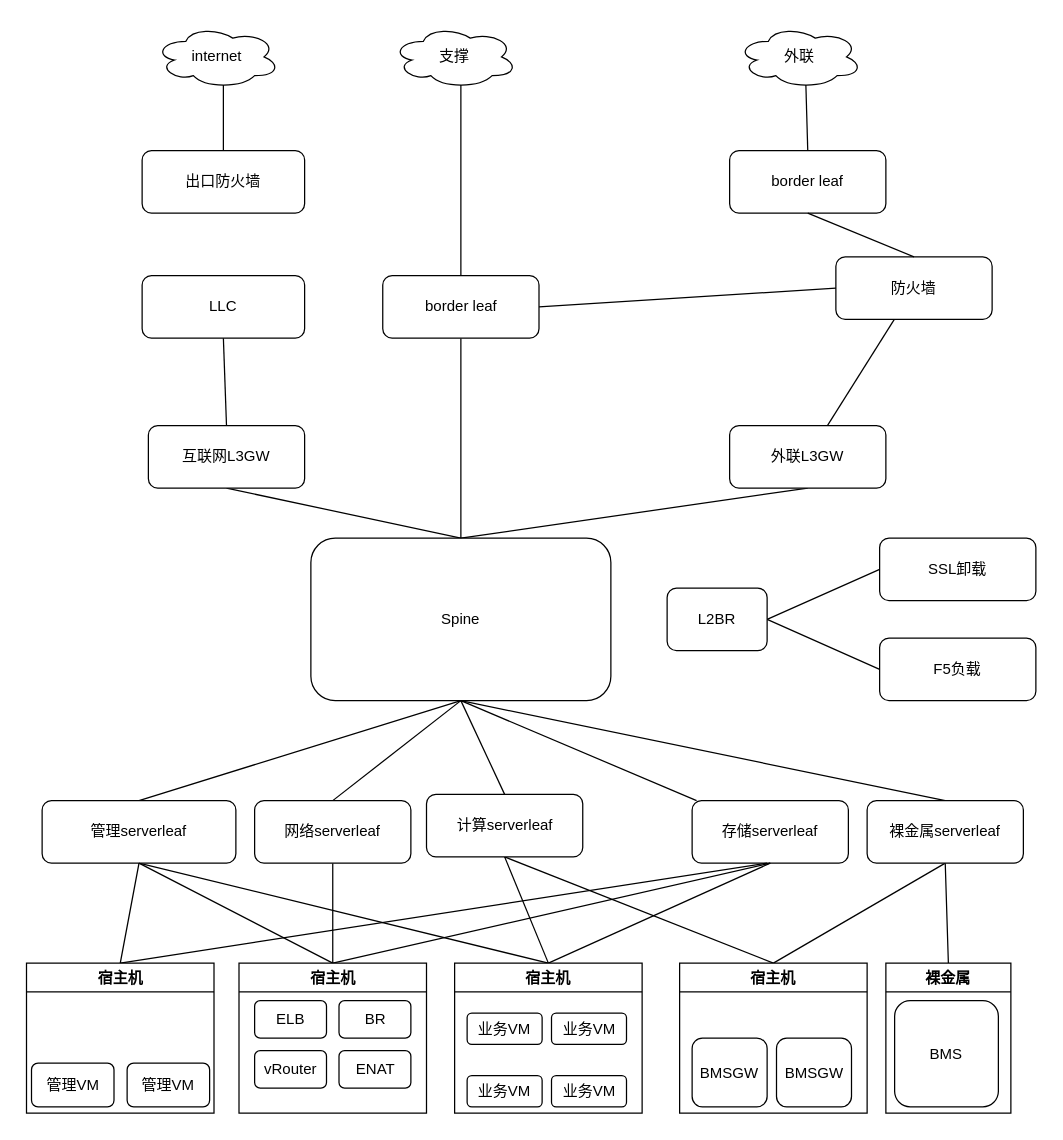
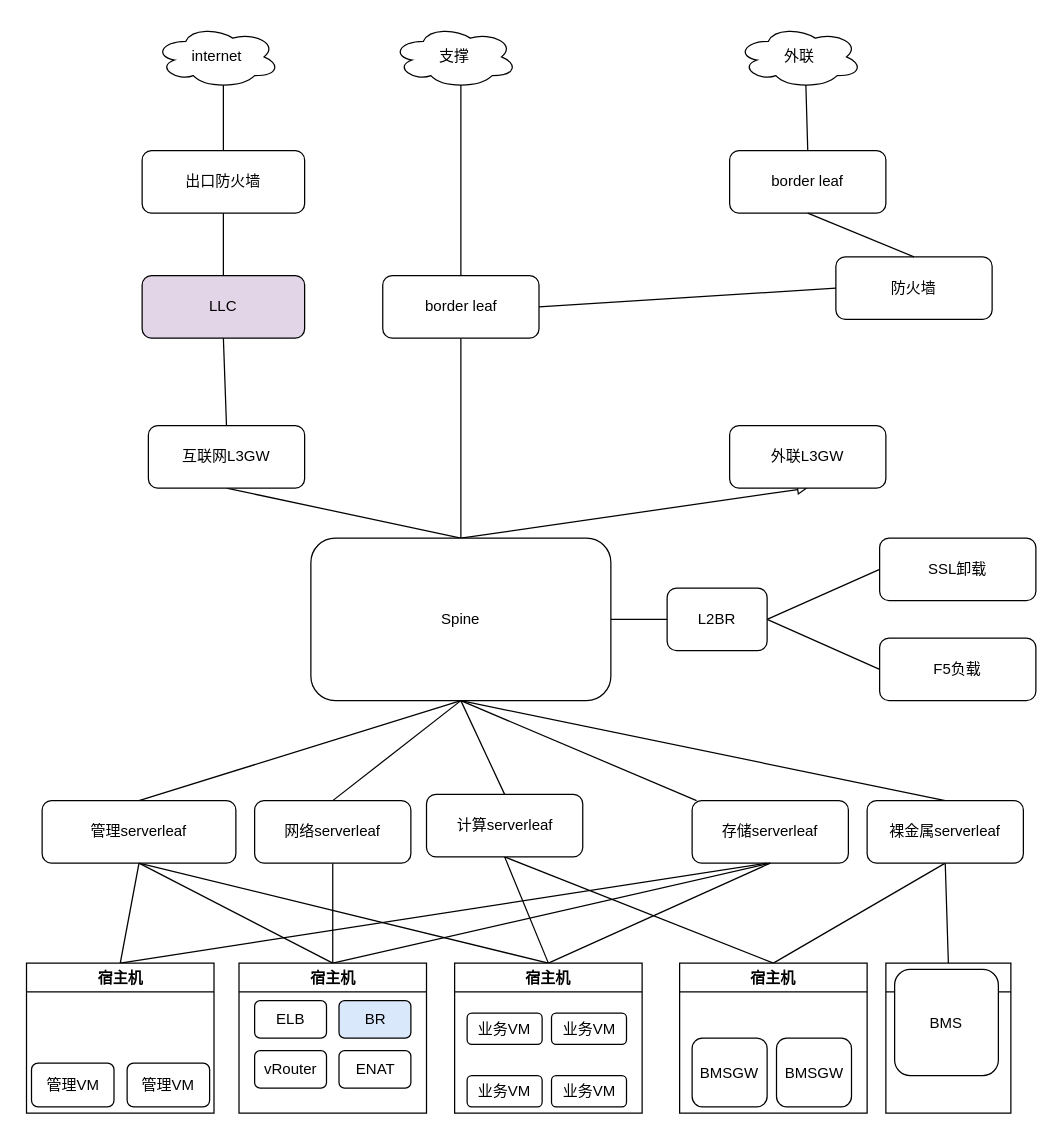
none -> (223, 244)
(223, 307) -> (223, 307)
(861, 372) -> none
(801, 489) -> (796, 490)
none -> (639, 619)
(375, 1019) -> (375, 1019)
(946, 1054) -> (946, 1023)
